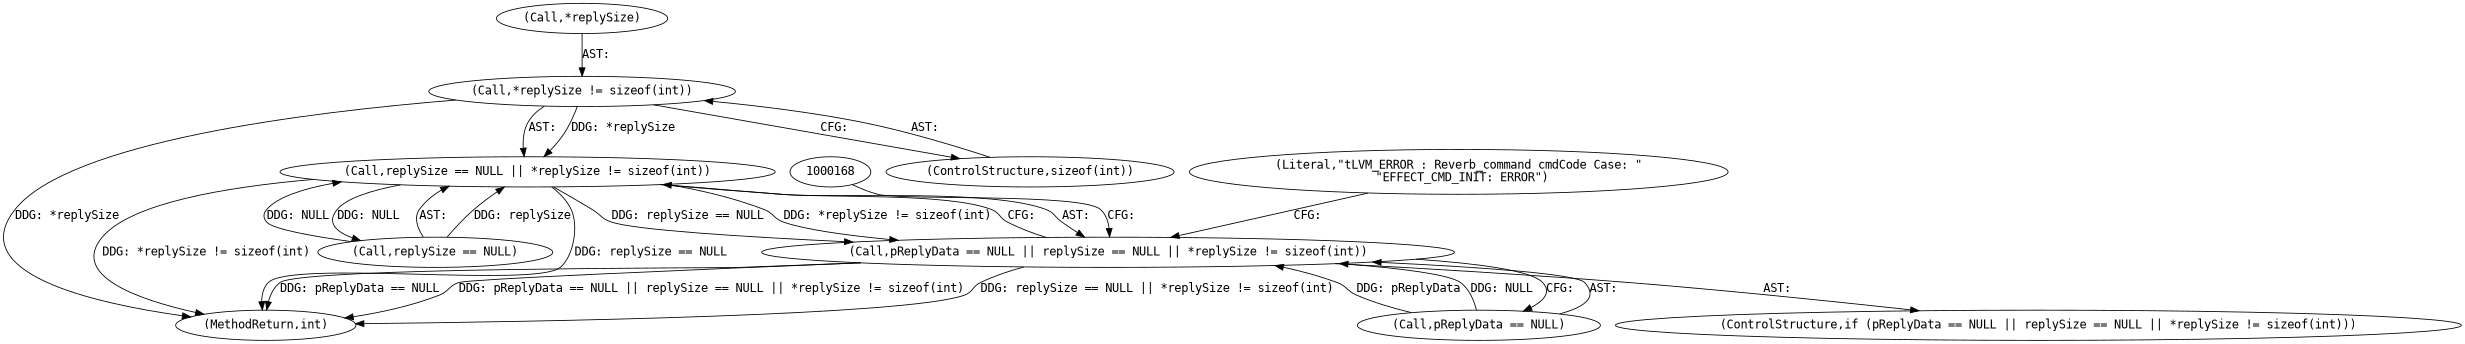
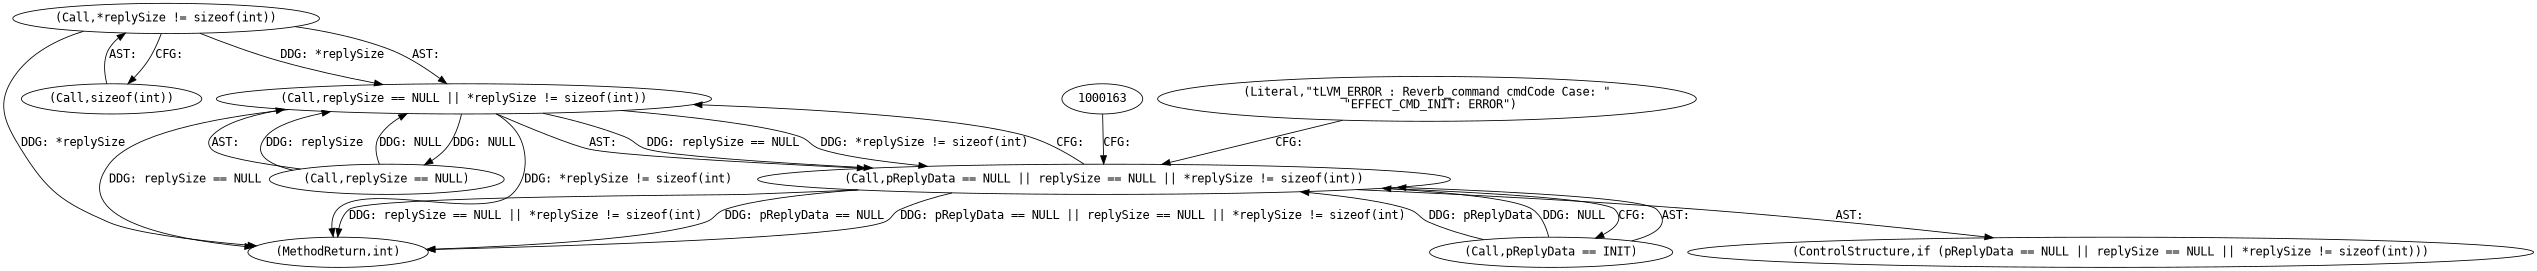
(582, 18) -> none
(830, 172) -> (1102, 99)
(1030, 172) -> (112, 99)
(1479, 325) -> (1551, 252)
